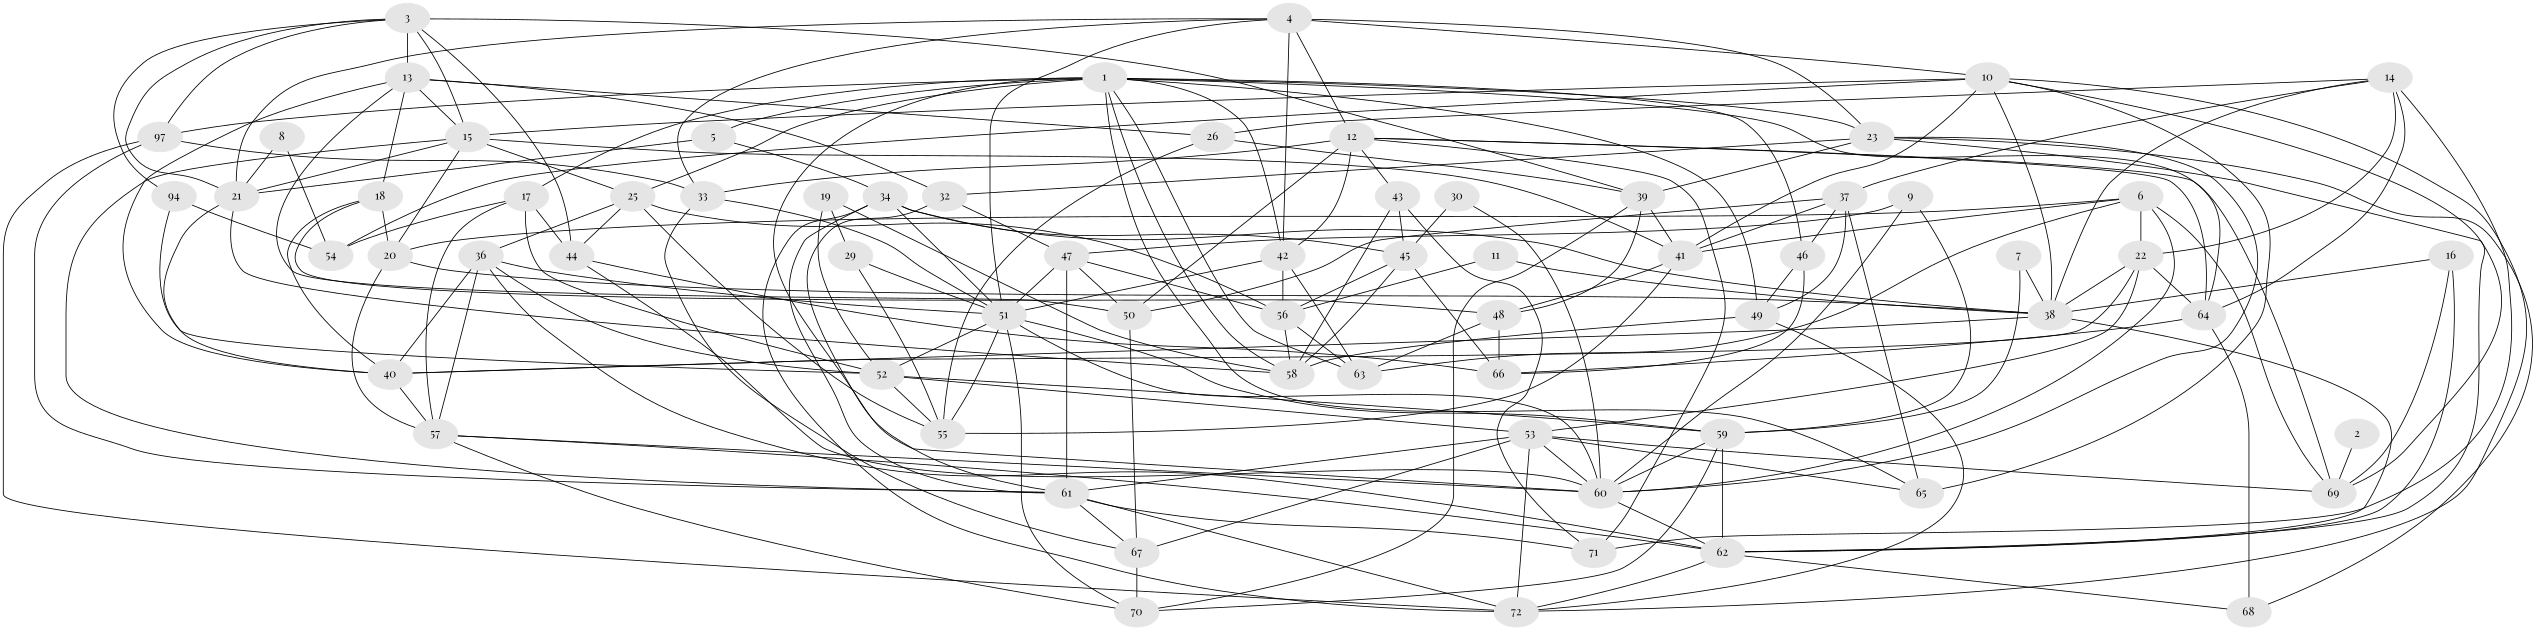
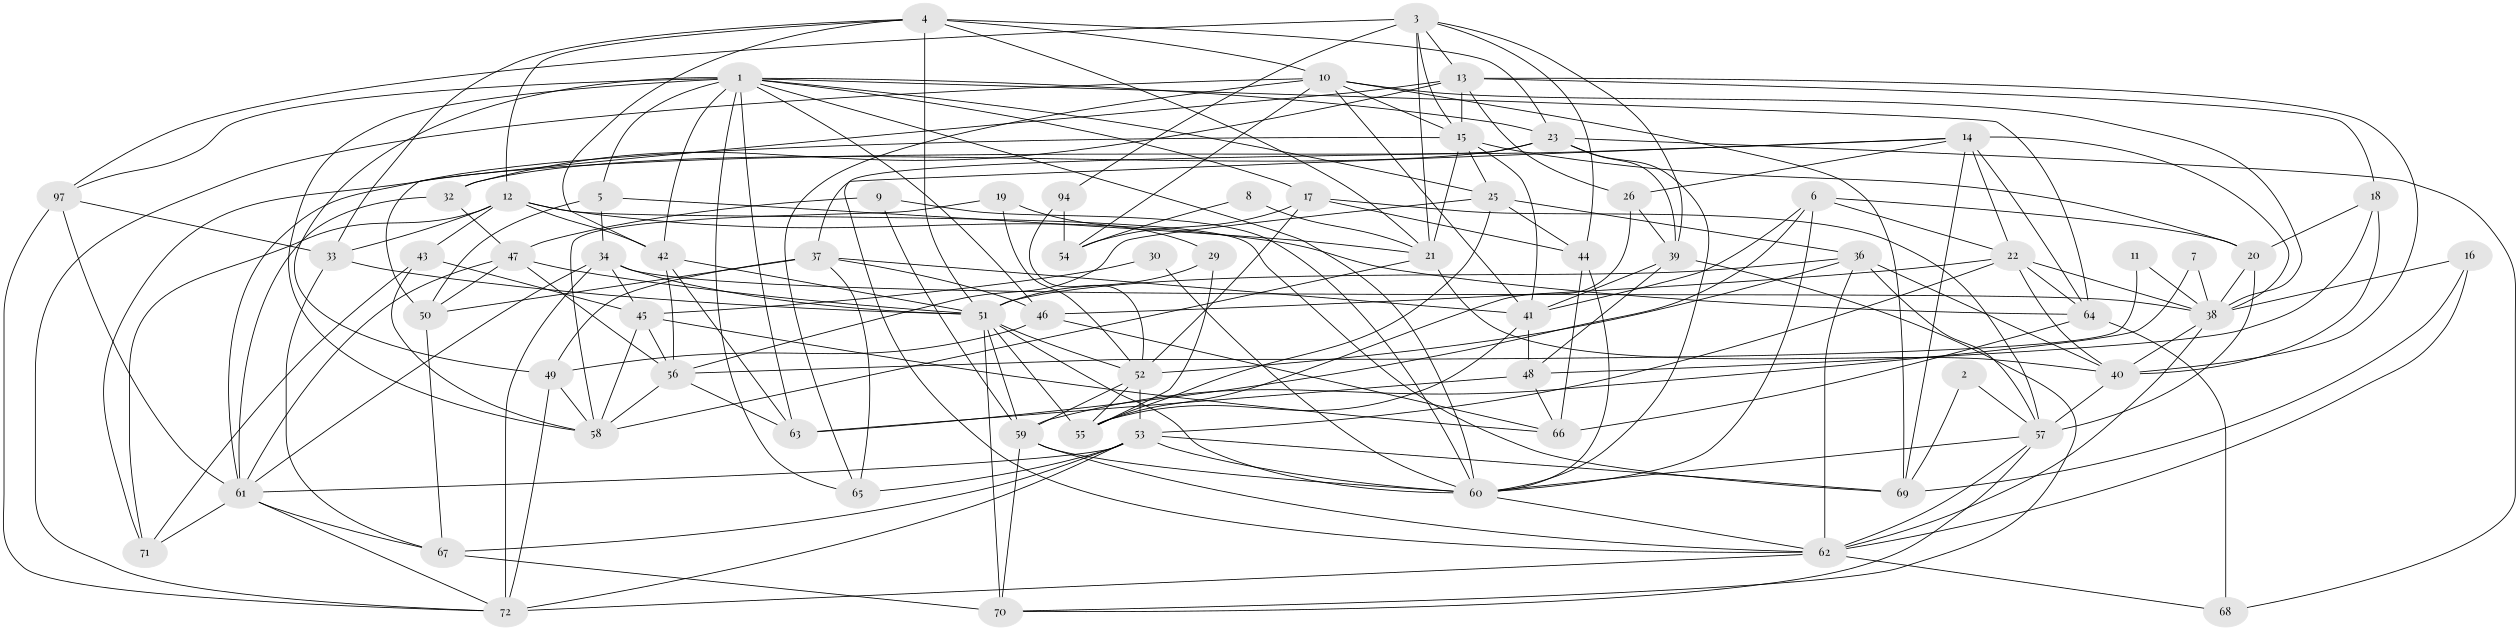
(1241, 226) -> (498, 232)
none -> (1691, 285)
(2255, 342) -> (1931, 340)
none -> (2003, 404)
